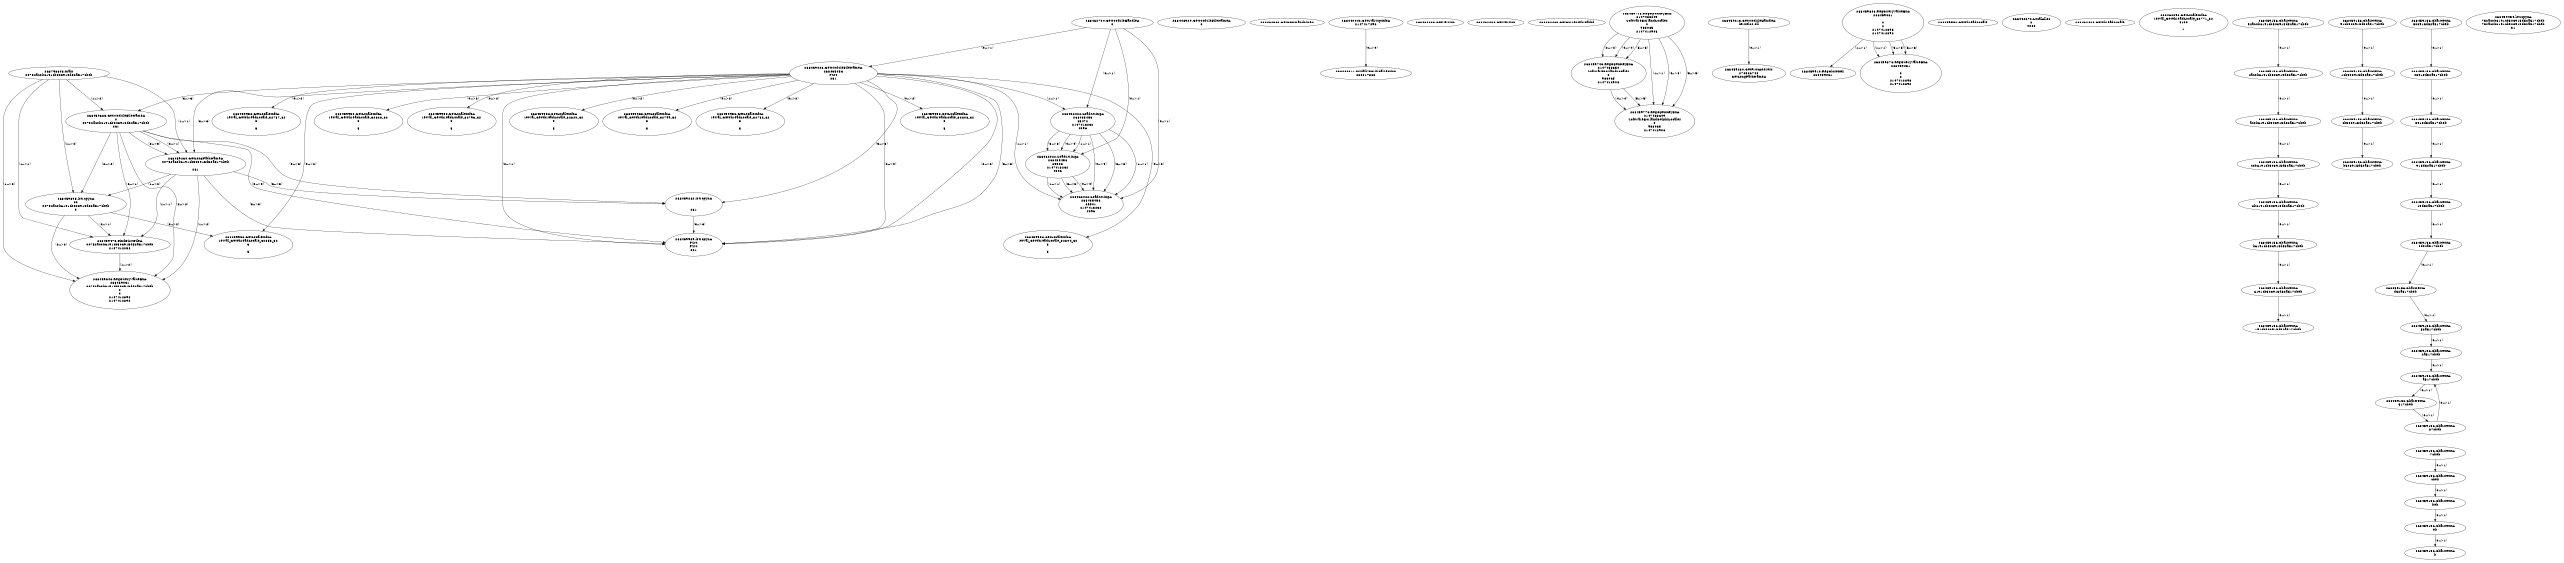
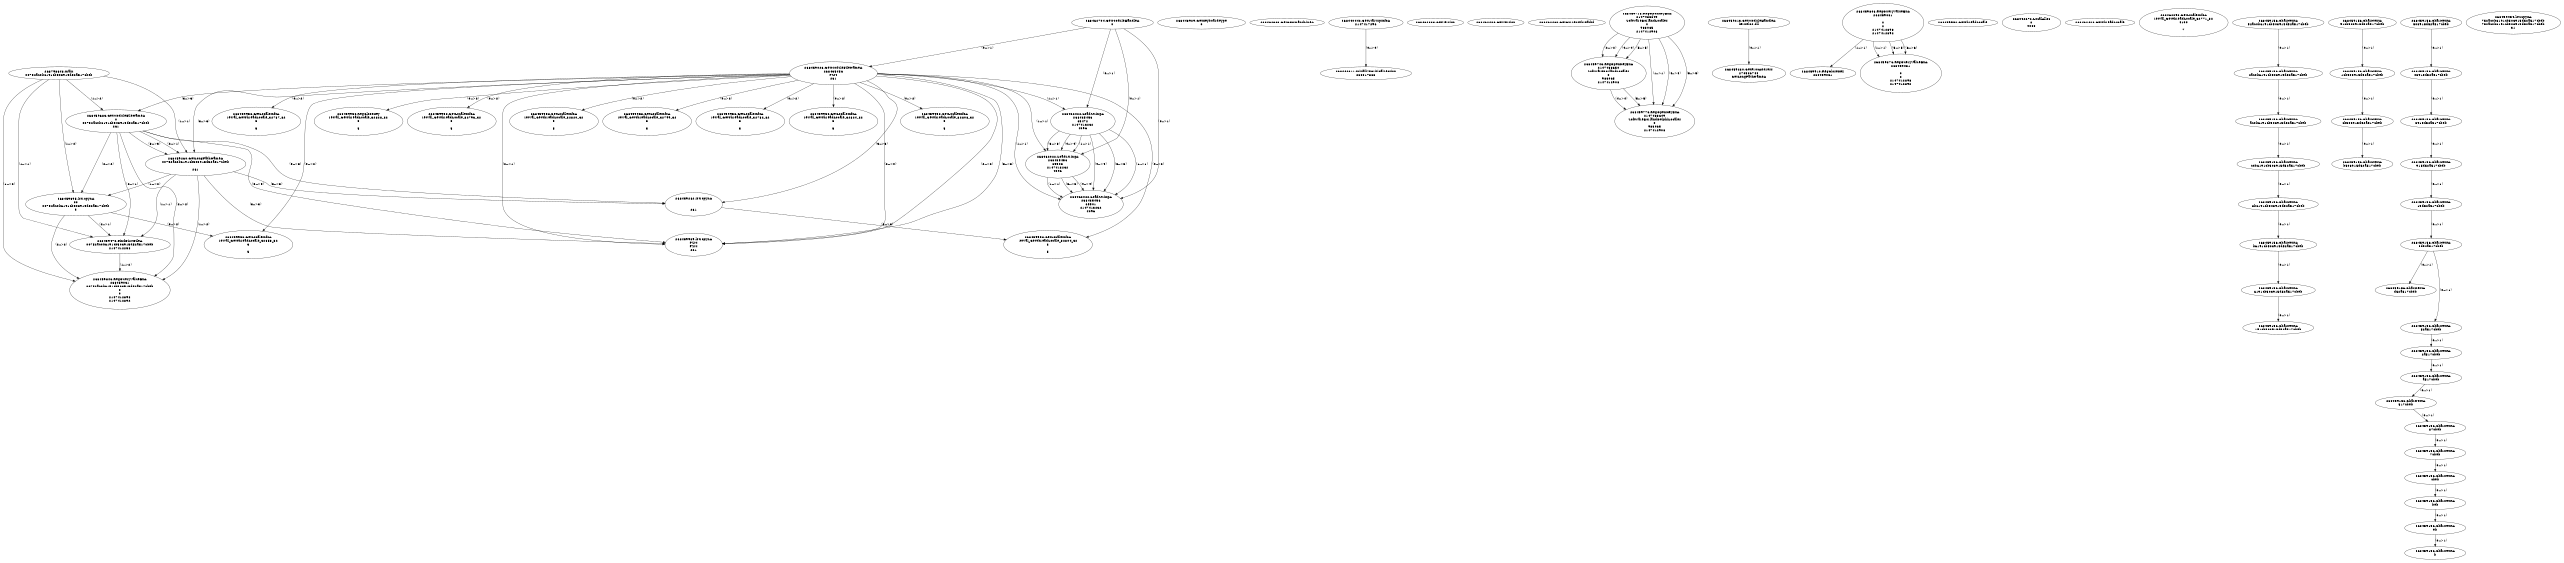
(1202, 23) -> (1202, 23)
none -> (1015, 93)
(359, 121) -> (359, 121)
none -> (833, 121)
(694, 223) -> (863, 224)
(2418, 308) -> (2440, 285)
(2439, 404) -> (2435, 439)
